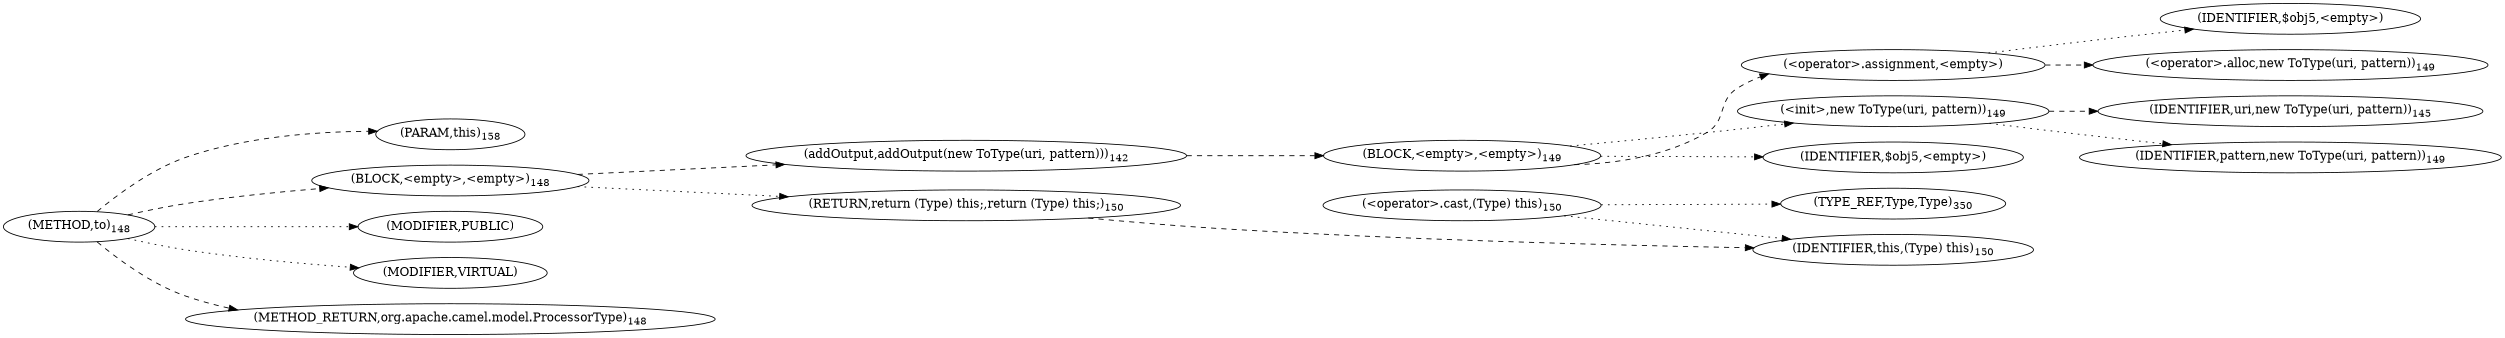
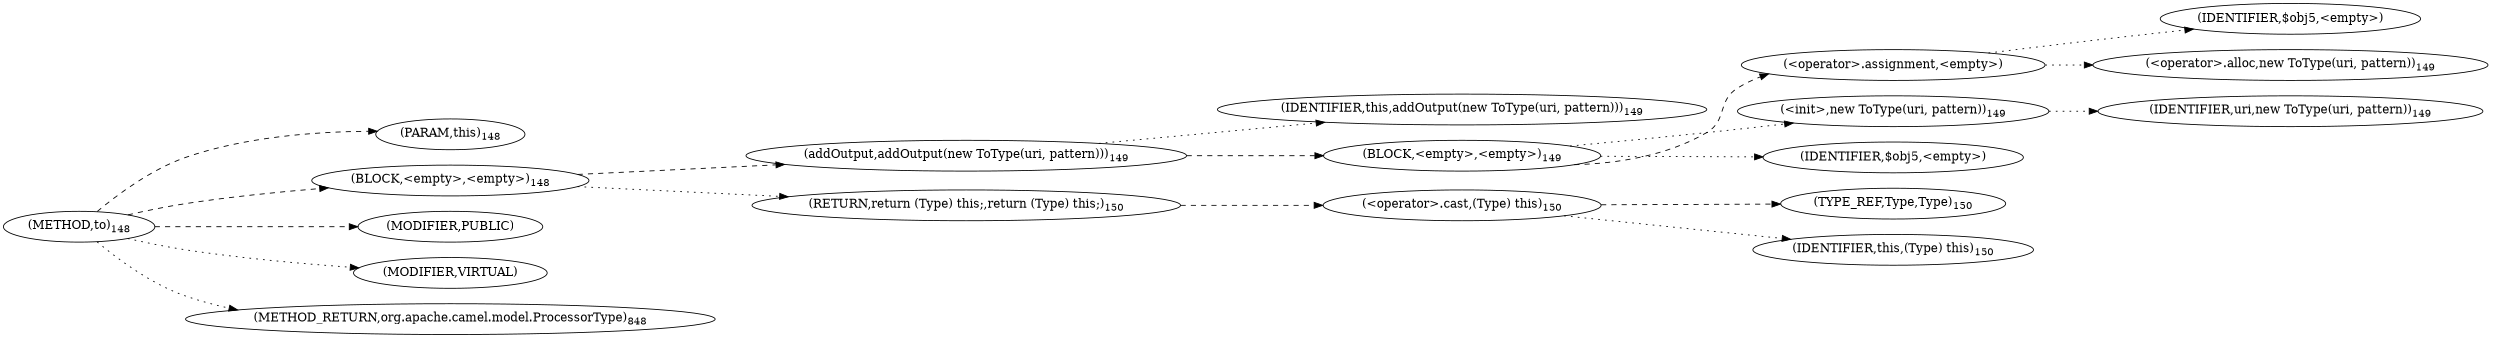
(2065, 65) -> (2065, 65)
none -> (1462, 110)
(2422, 110) -> (2422, 110)
(2069, 111) -> (2069, 111)
(491, 133) -> (491, 133)
(1119, 154) -> (1119, 154)
(2290, 157) -> none
(1963, 202) -> (1963, 202)
(1686, 204) -> (1686, 204)
(252, 227) -> (252, 227)
(1416, 238) -> (1247, 205)
(159, 284) -> (159, 284)
(637, 318) -> (637, 318)
